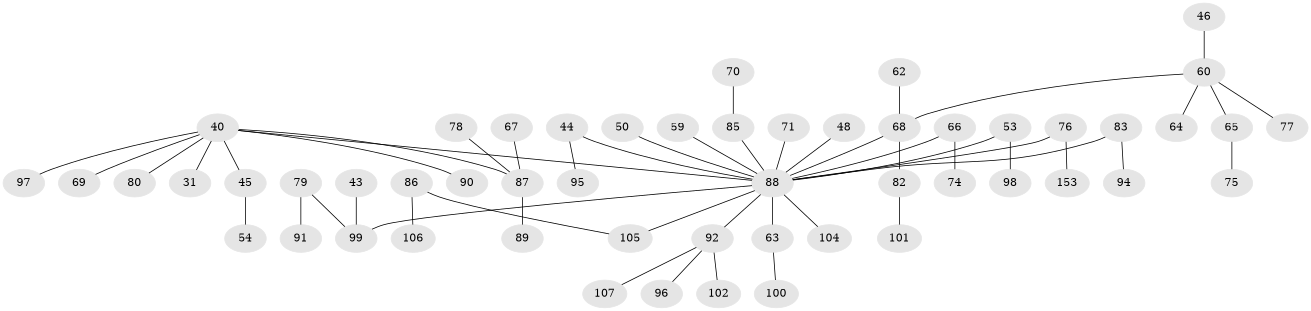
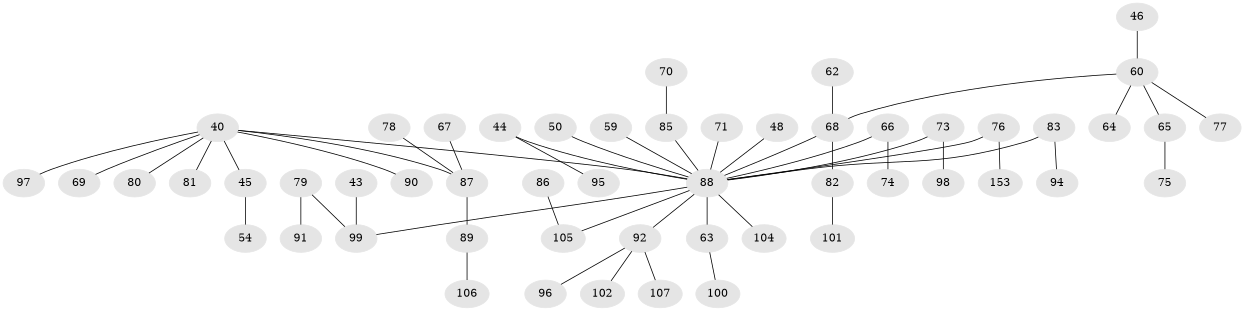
(1010, 128) -> (943, 128)
(190, 183) -> (190, 183)
(412, 211) -> (467, 266)
